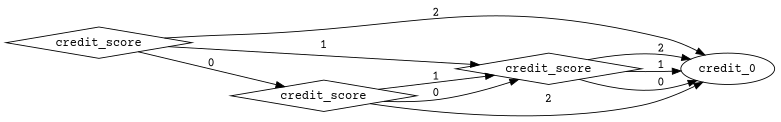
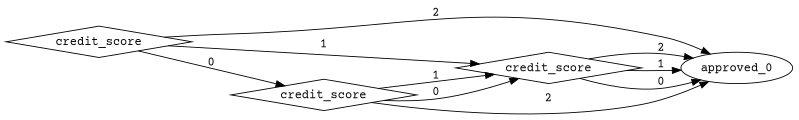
(728, 69) -> (737, 68)
